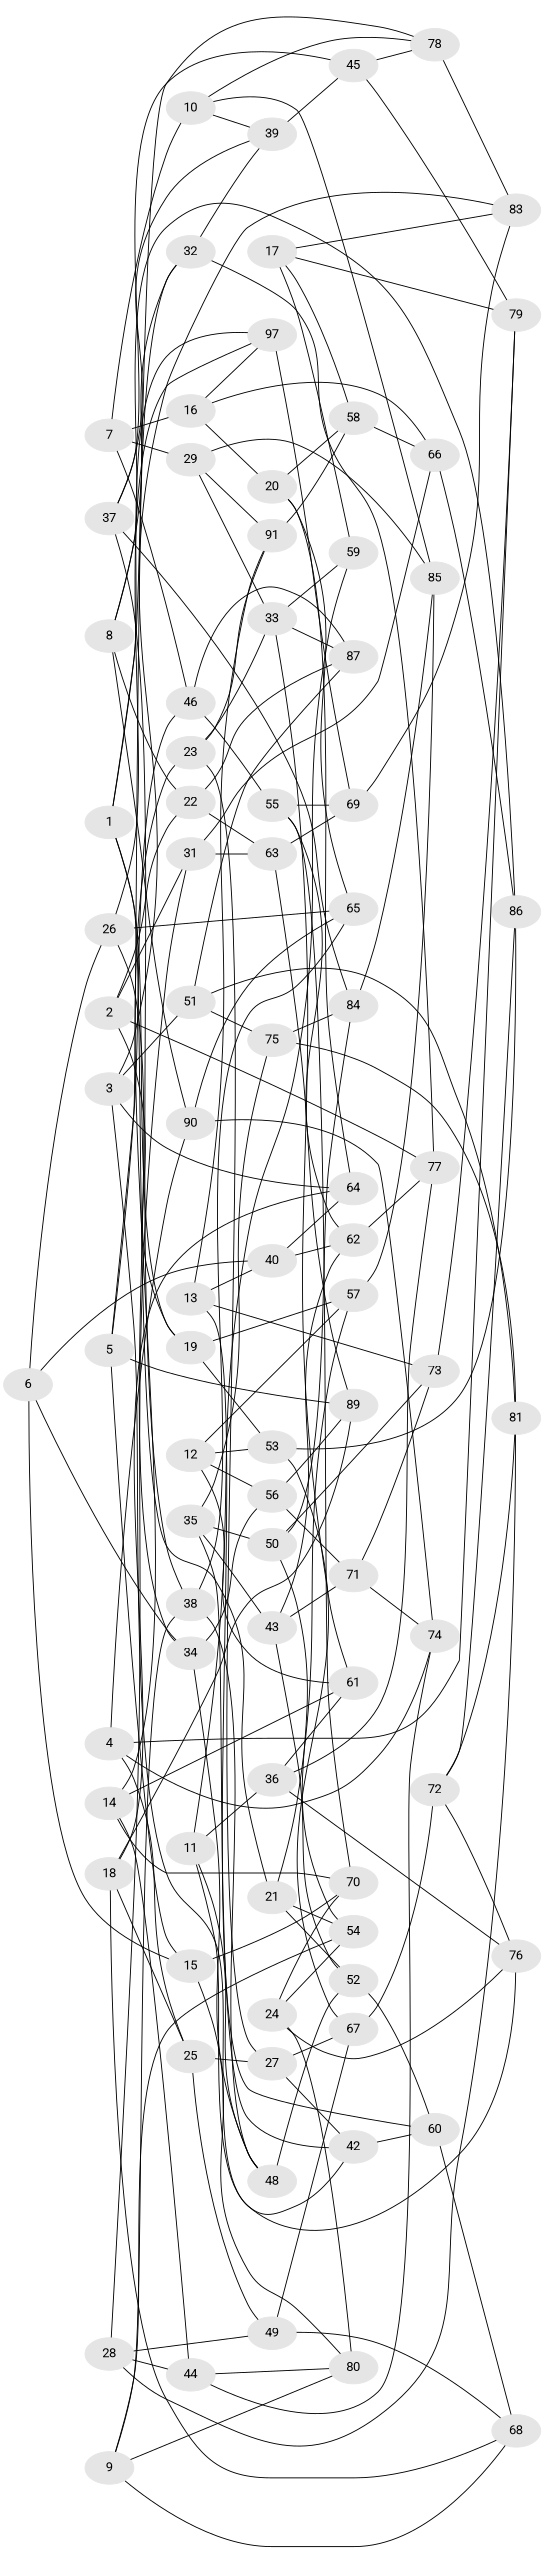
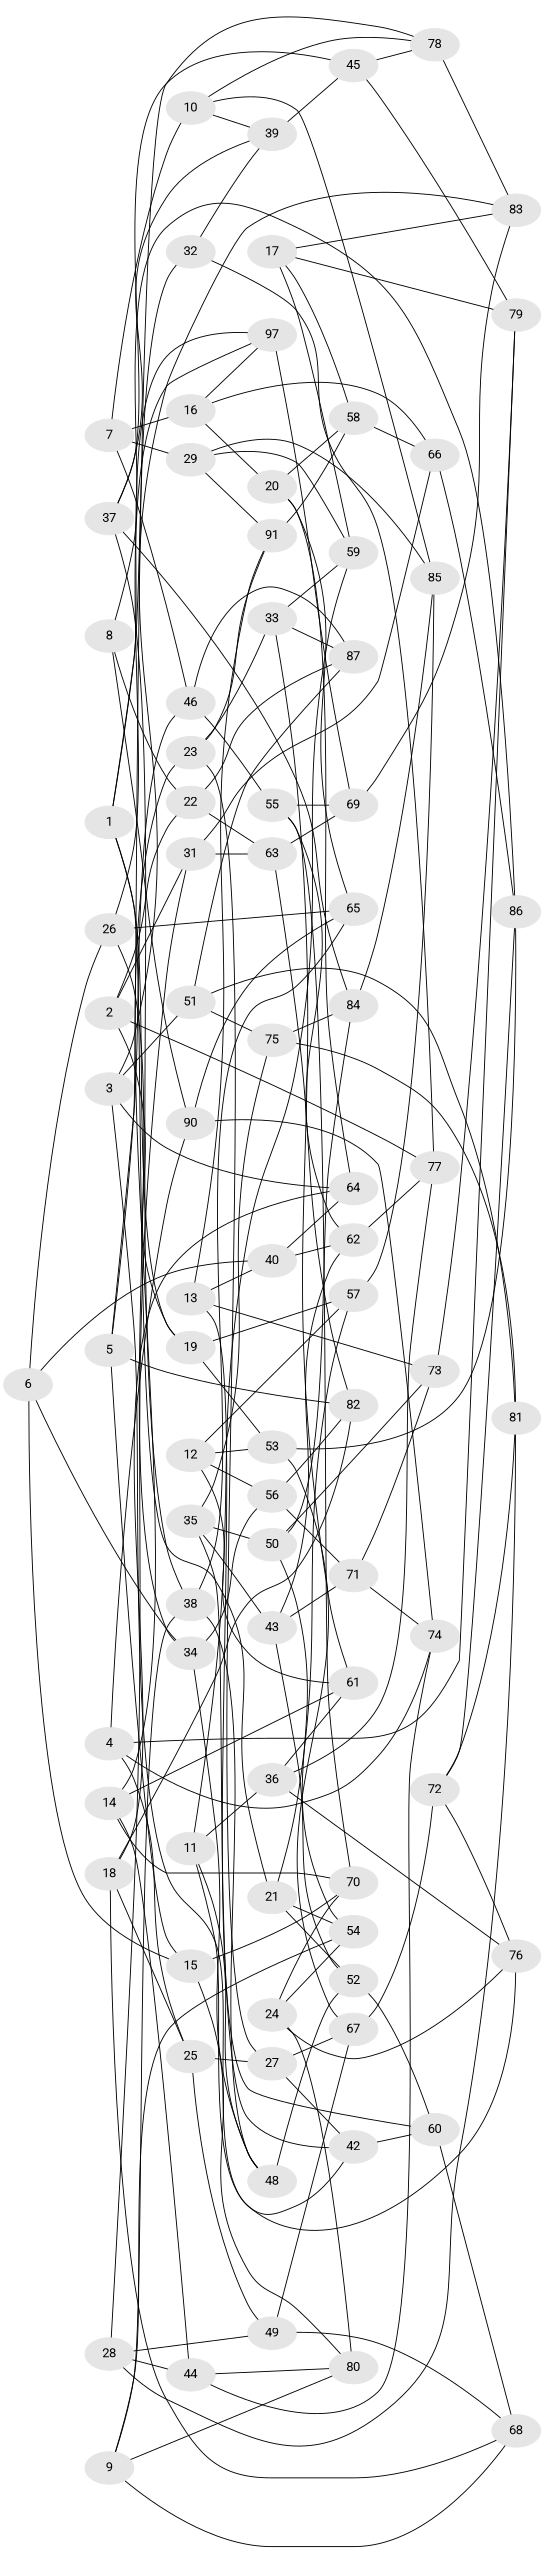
(141, 441) -> none
(231, 539) -> (304, 471)
(354, 1406) -> (354, 1406)
